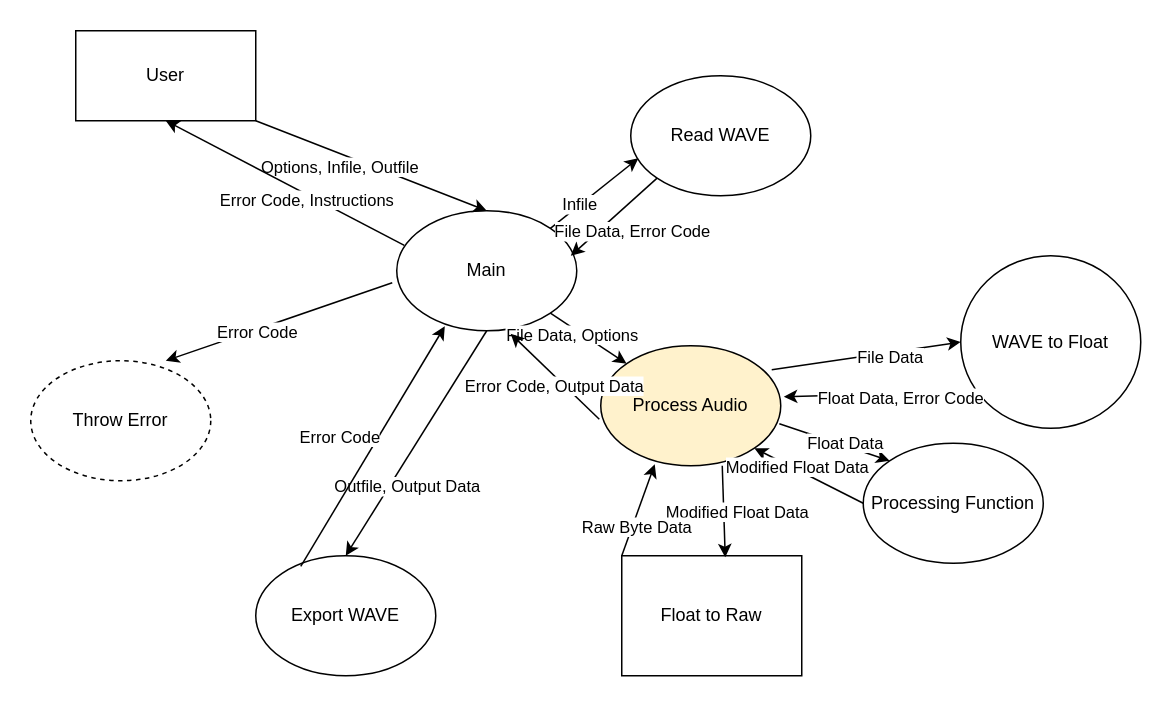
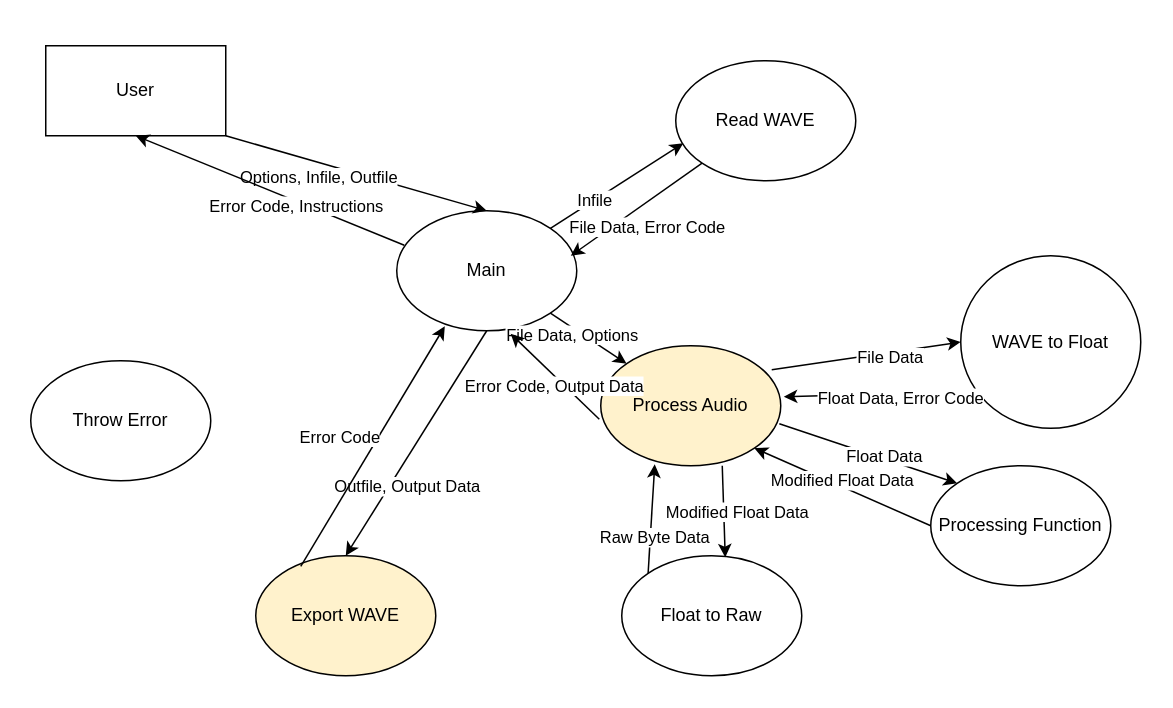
(166, 76) -> (136, 91)
(721, 136) -> (766, 121)
(284, 320) -> none
(121, 421) -> (121, 421)
(953, 503) -> (1021, 526)
(346, 616) -> (346, 616)
(712, 616) -> (712, 616)
